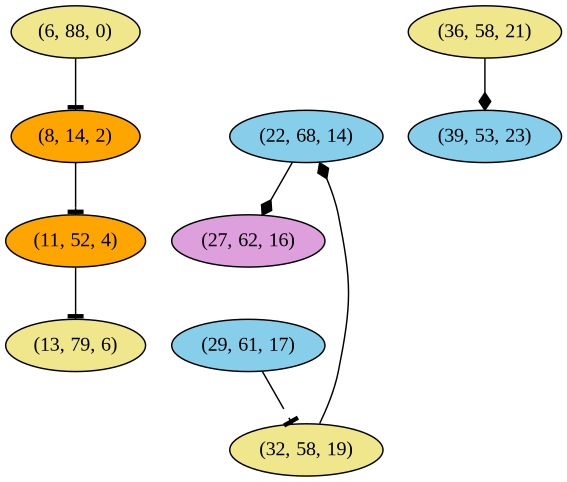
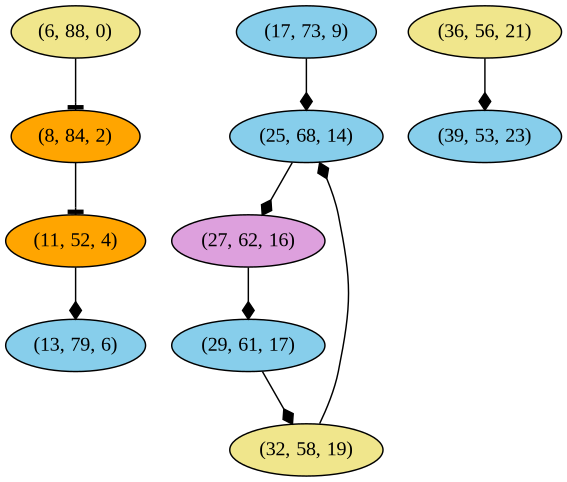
none -> (306, 32)
(485, 32) -> (485, 32)
(76, 136) -> (76, 136)
(306, 136) -> (306, 136)
none -> (248, 285)
(76, 290) -> (76, 290)
(76, 345) -> (76, 345)
(273, 390) -> (273, 390)
